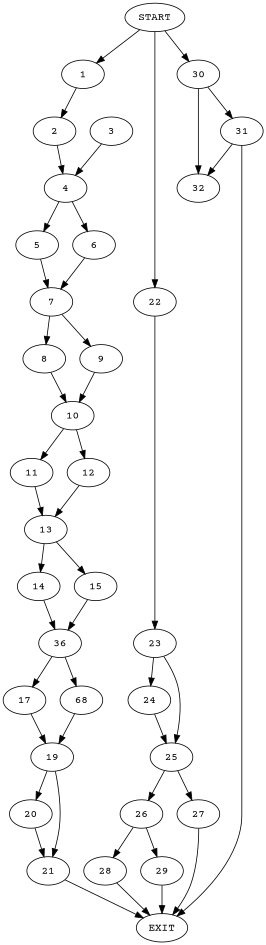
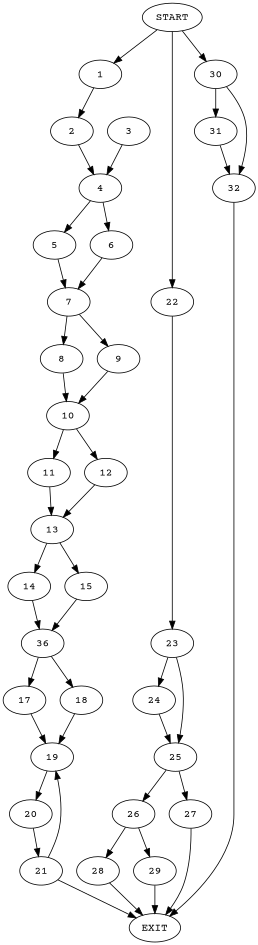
(242, 538) -> (234, 566)
(81, 700) -> (81, 700)
(60, 810) -> (61, 819)
